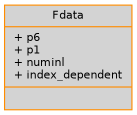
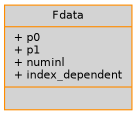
(27, 38) -> (27, 38)
